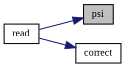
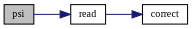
(56, 25) -> (47, 14)
